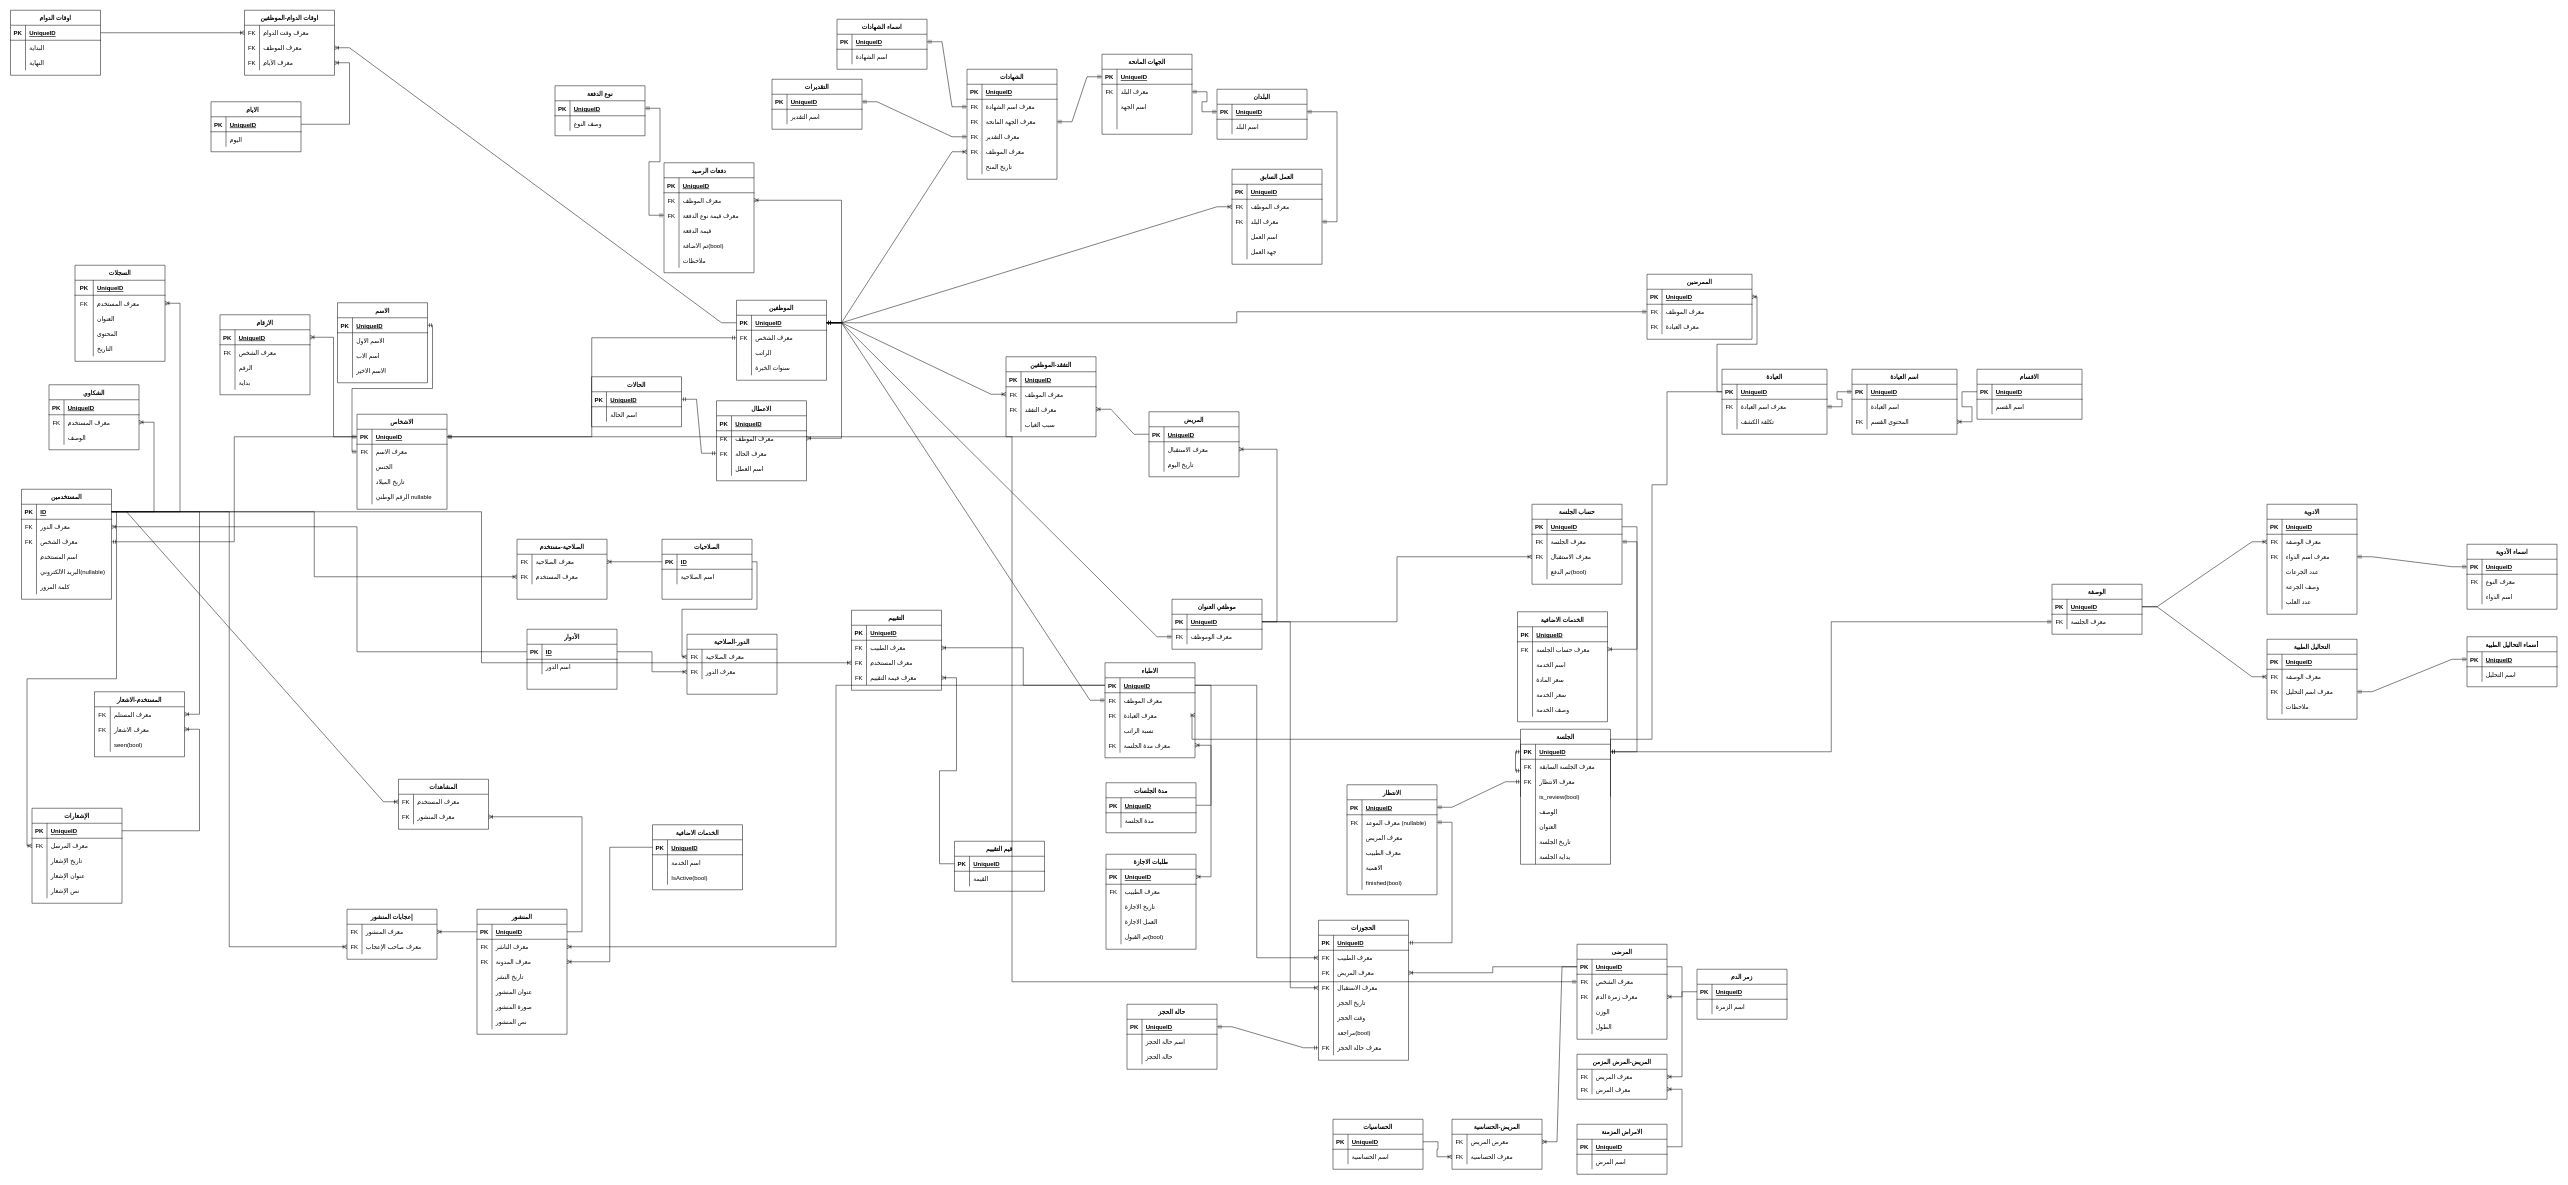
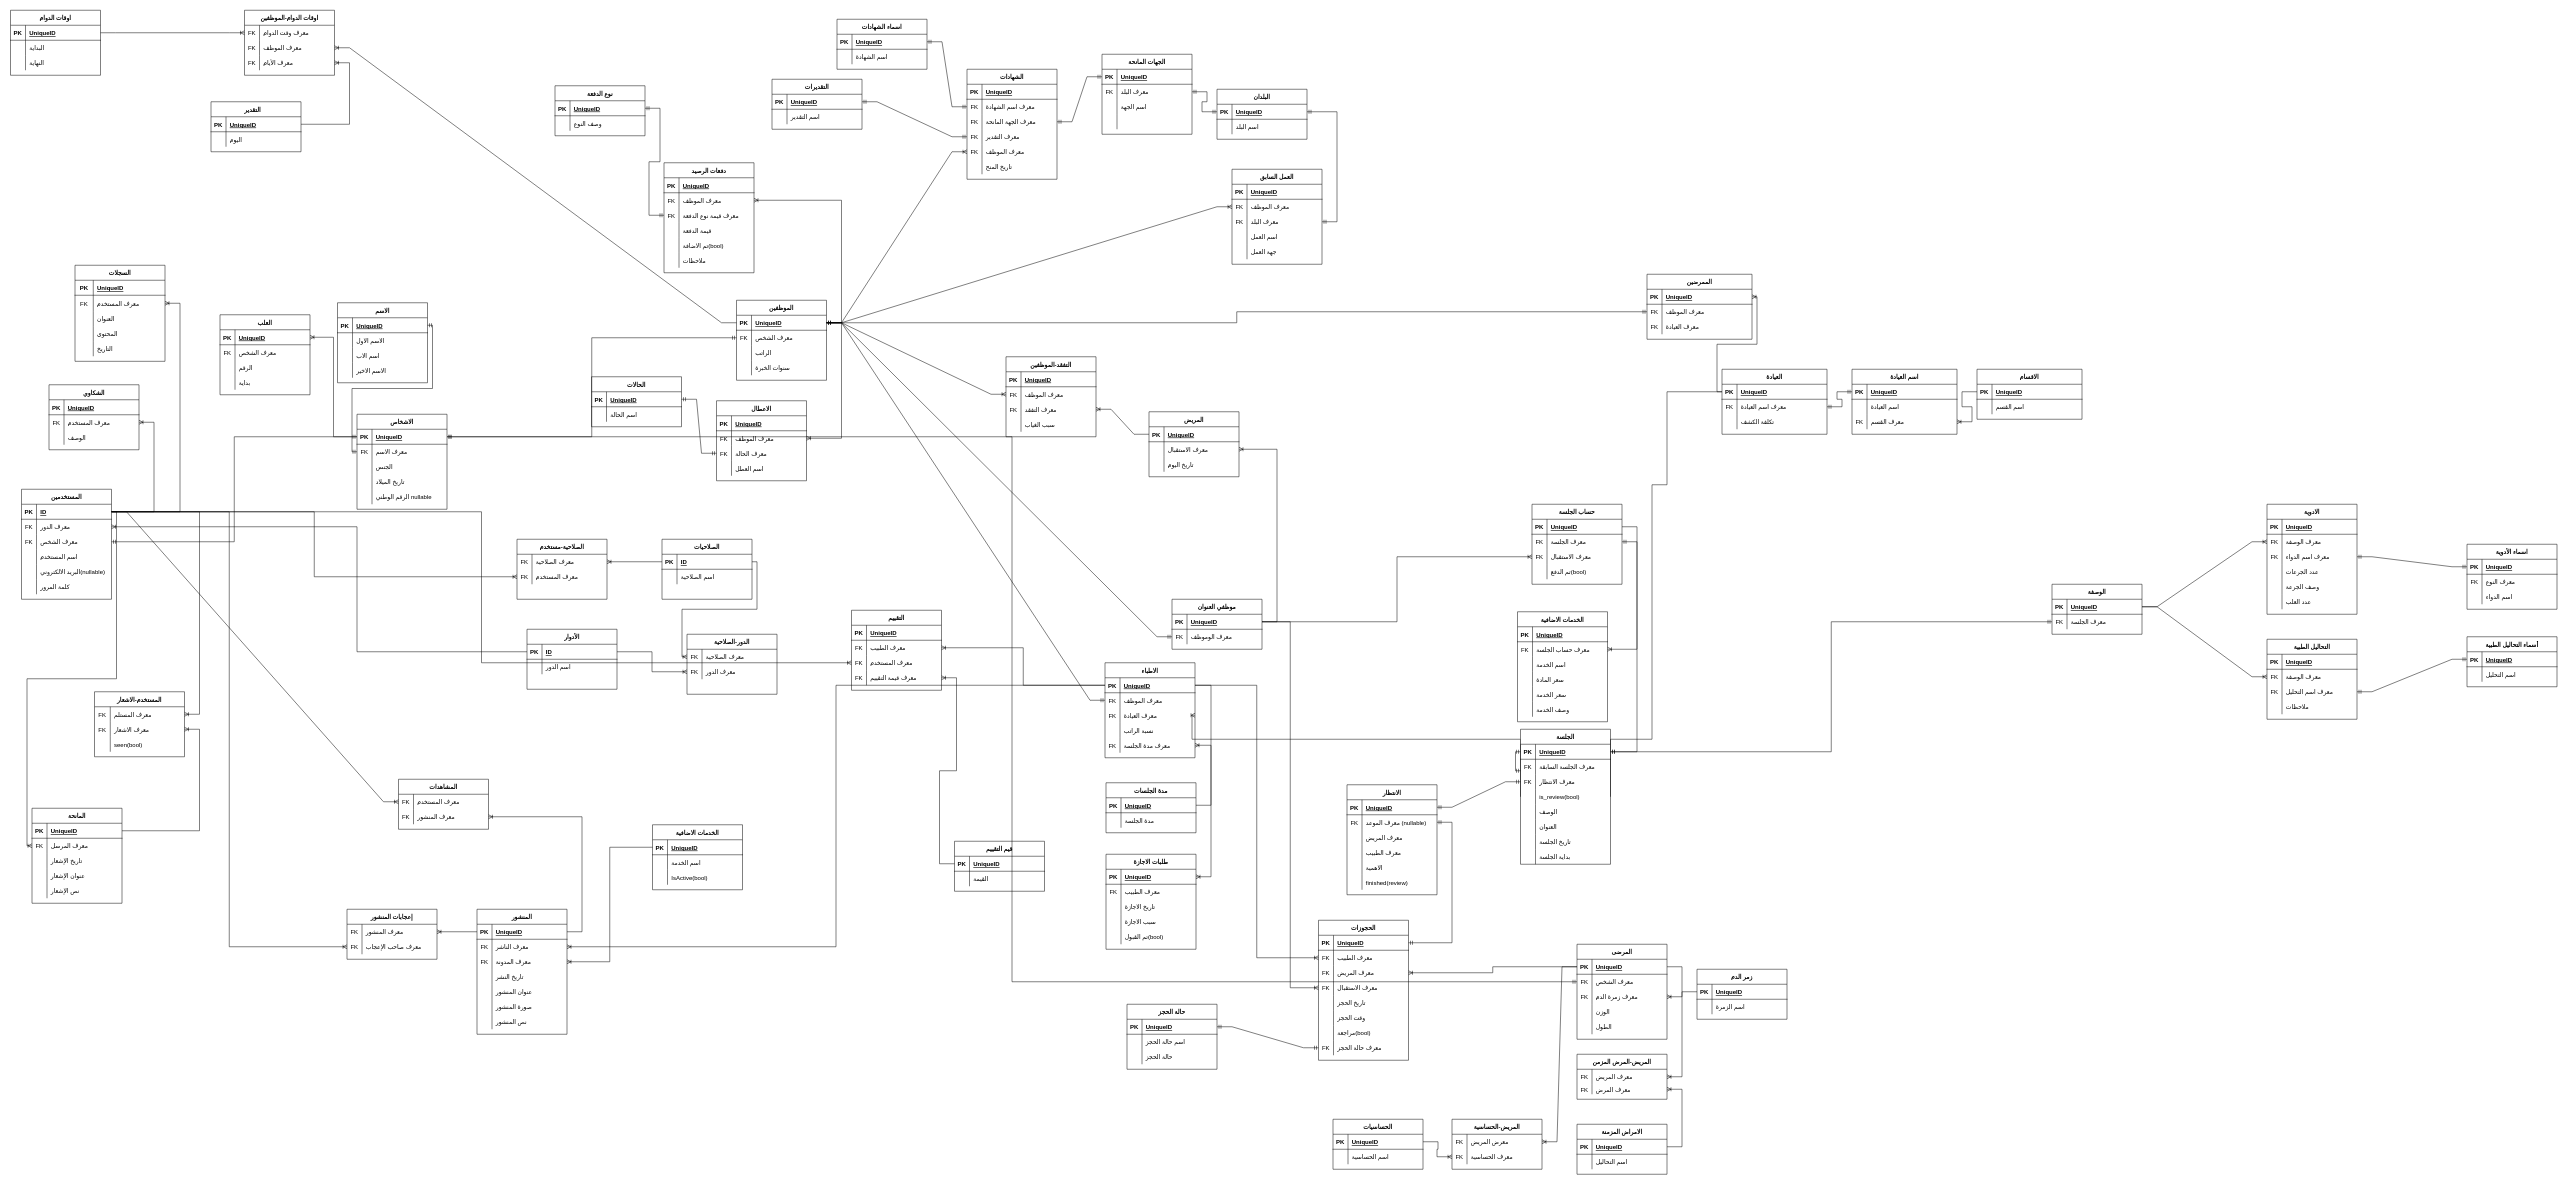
(256, 110) -> (256, 110)
(265, 323) -> (265, 323)
(1892, 422) -> (1887, 422)
(77, 816) -> (77, 816)
(1387, 883) -> (1390, 883)
(1146, 922) -> (1142, 922)
(1610, 1162) -> (1615, 1162)
